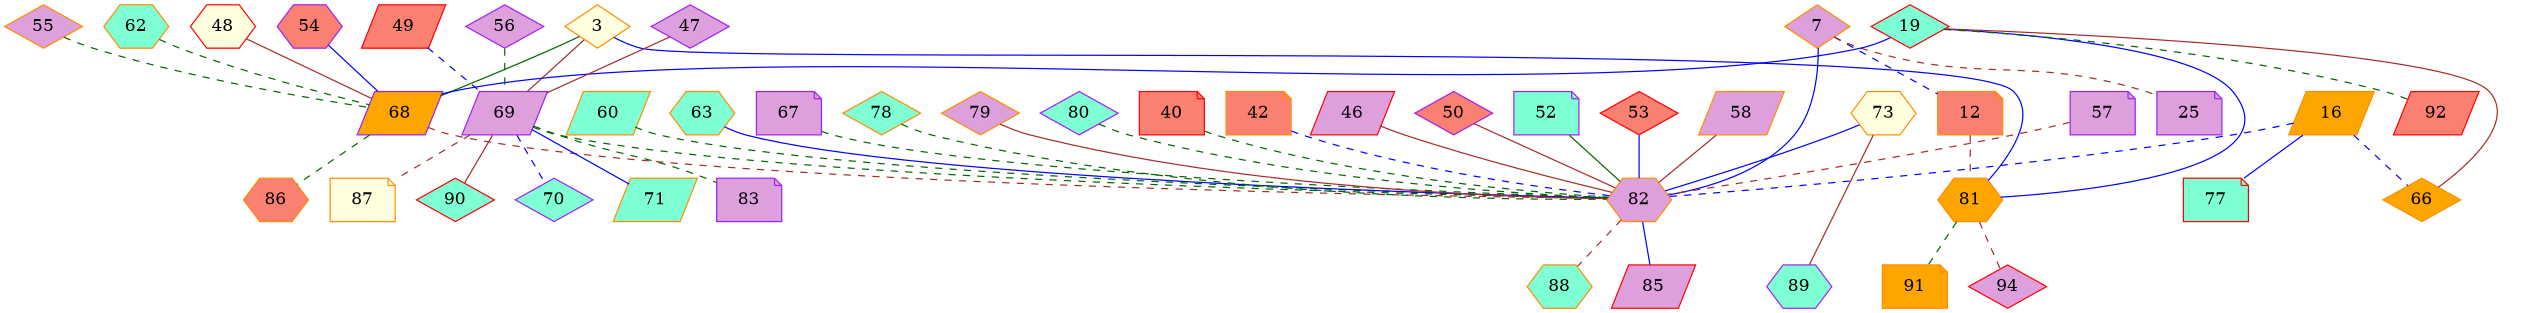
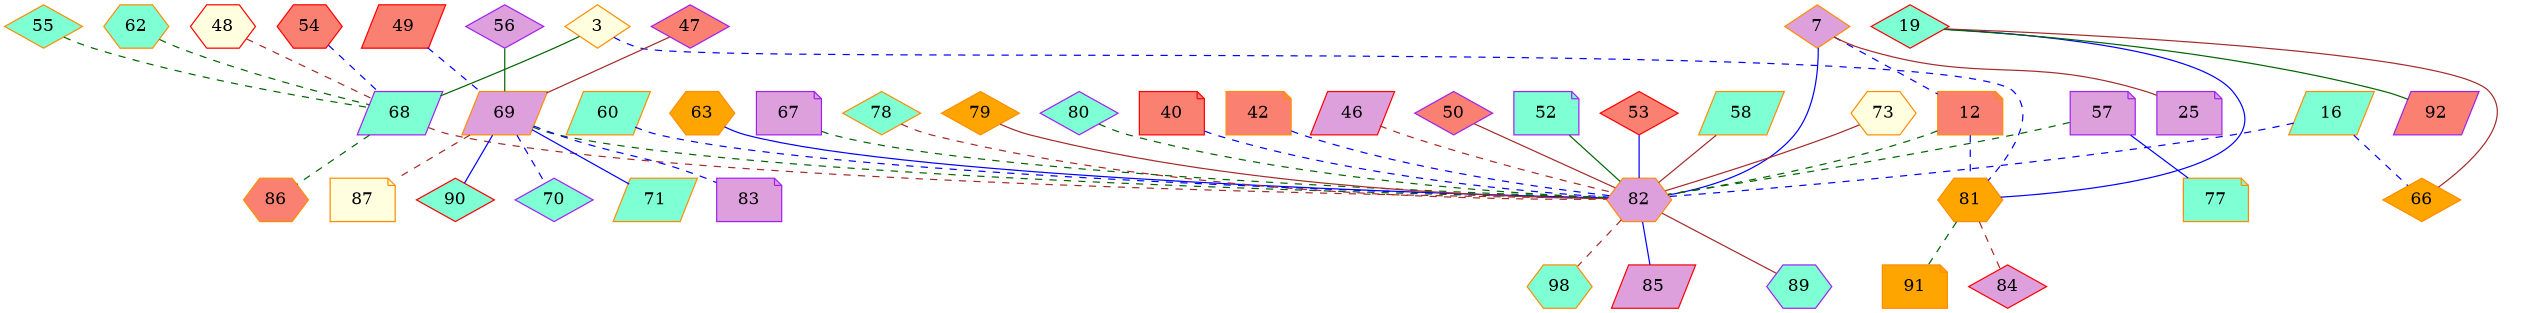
(44, 26) -> (44, 26)
(310, 26) -> (310, 26)
(690, 26) -> (690, 26)
(2178, 52) -> (2178, 52)
(1364, 56) -> (1364, 56)
(556, 66) -> none
(353, 68) -> (353, 68)
(309, 69) -> (309, 69)
(1995, 69) -> (1995, 69)
(1167, 71) -> none
(505, 77) -> (505, 77)
(400, 113) -> (400, 113)
(505, 113) -> (505, 113)
(702, 113) -> (702, 113)
(980, 113) -> (980, 113)
(1741, 113) -> (1741, 113)
(2332, 113) -> (2332, 113)
(2436, 113) -> (2436, 113)
(1792, 150) -> (1792, 150)
(625, 154) -> (625, 154)
none -> (1851, 157)
(1970, 157) -> (1970, 157)
(2273, 157) -> (2159, 157)
(479, 159) -> (479, 159)
(1495, 162) -> (1495, 162)
(1869, 162) -> (1869, 162)
(1394, 174) -> (1394, 174)
(1120, 179) -> (1120, 179)
(1251, 185) -> (1251, 185)
(1841, 200) -> (1719, 243)
(2216, 200) -> (2216, 200)
(1560, 287) -> (1560, 287)
(2008, 287) -> (2008, 287)
